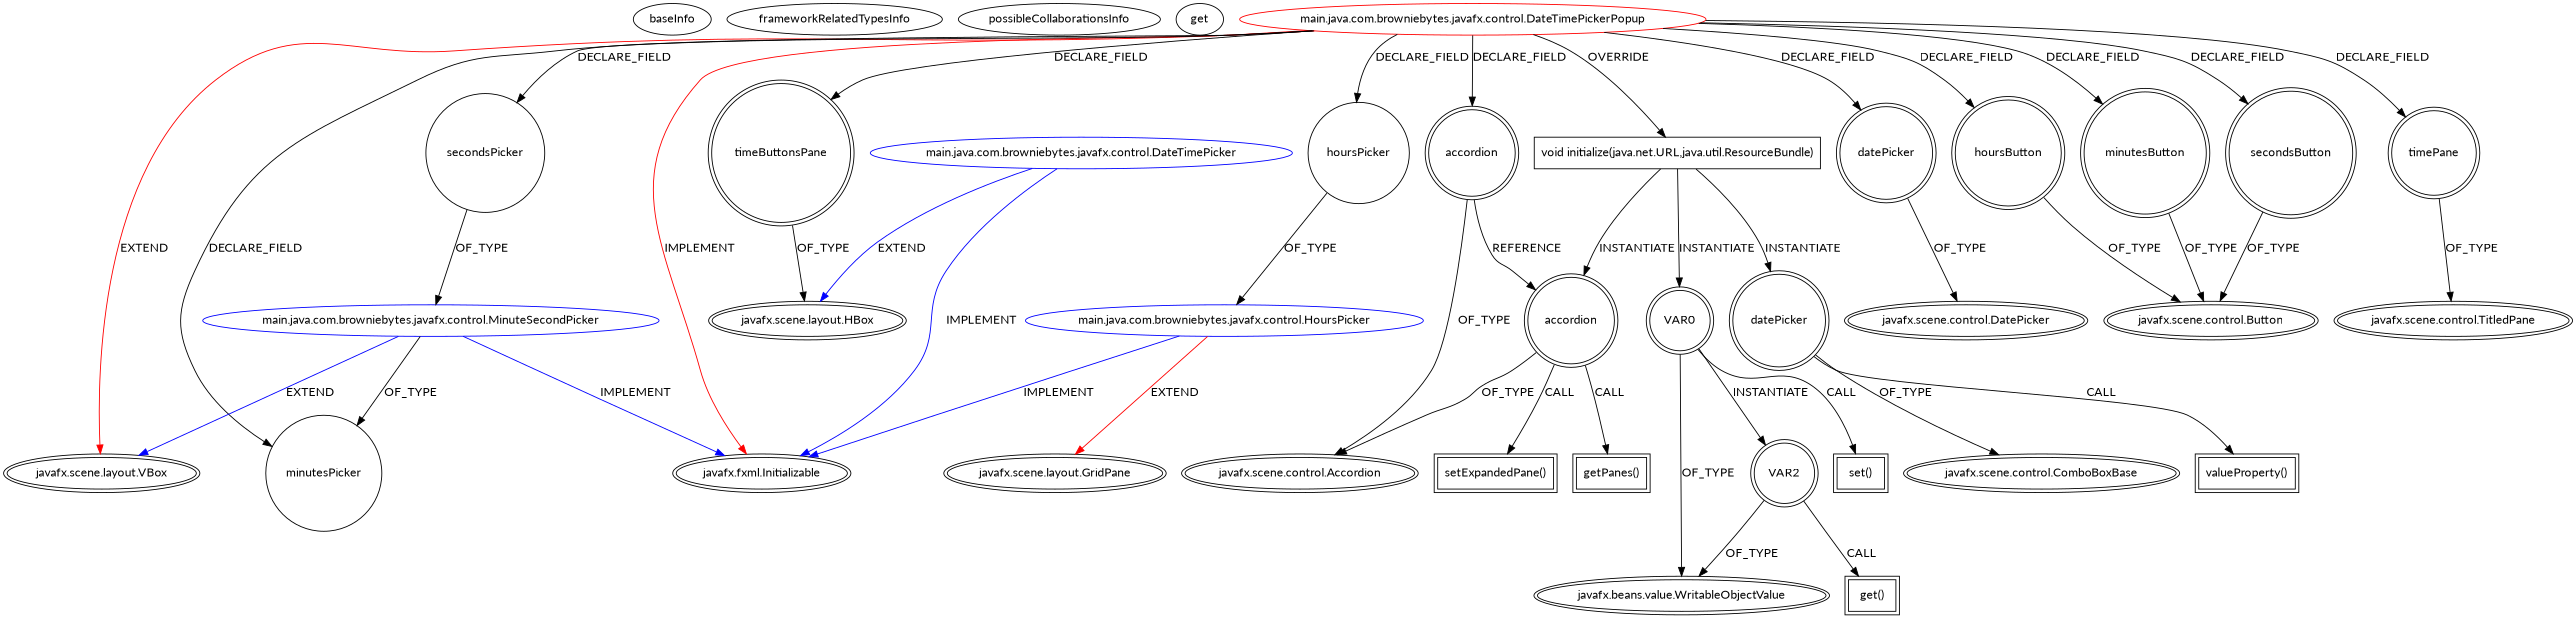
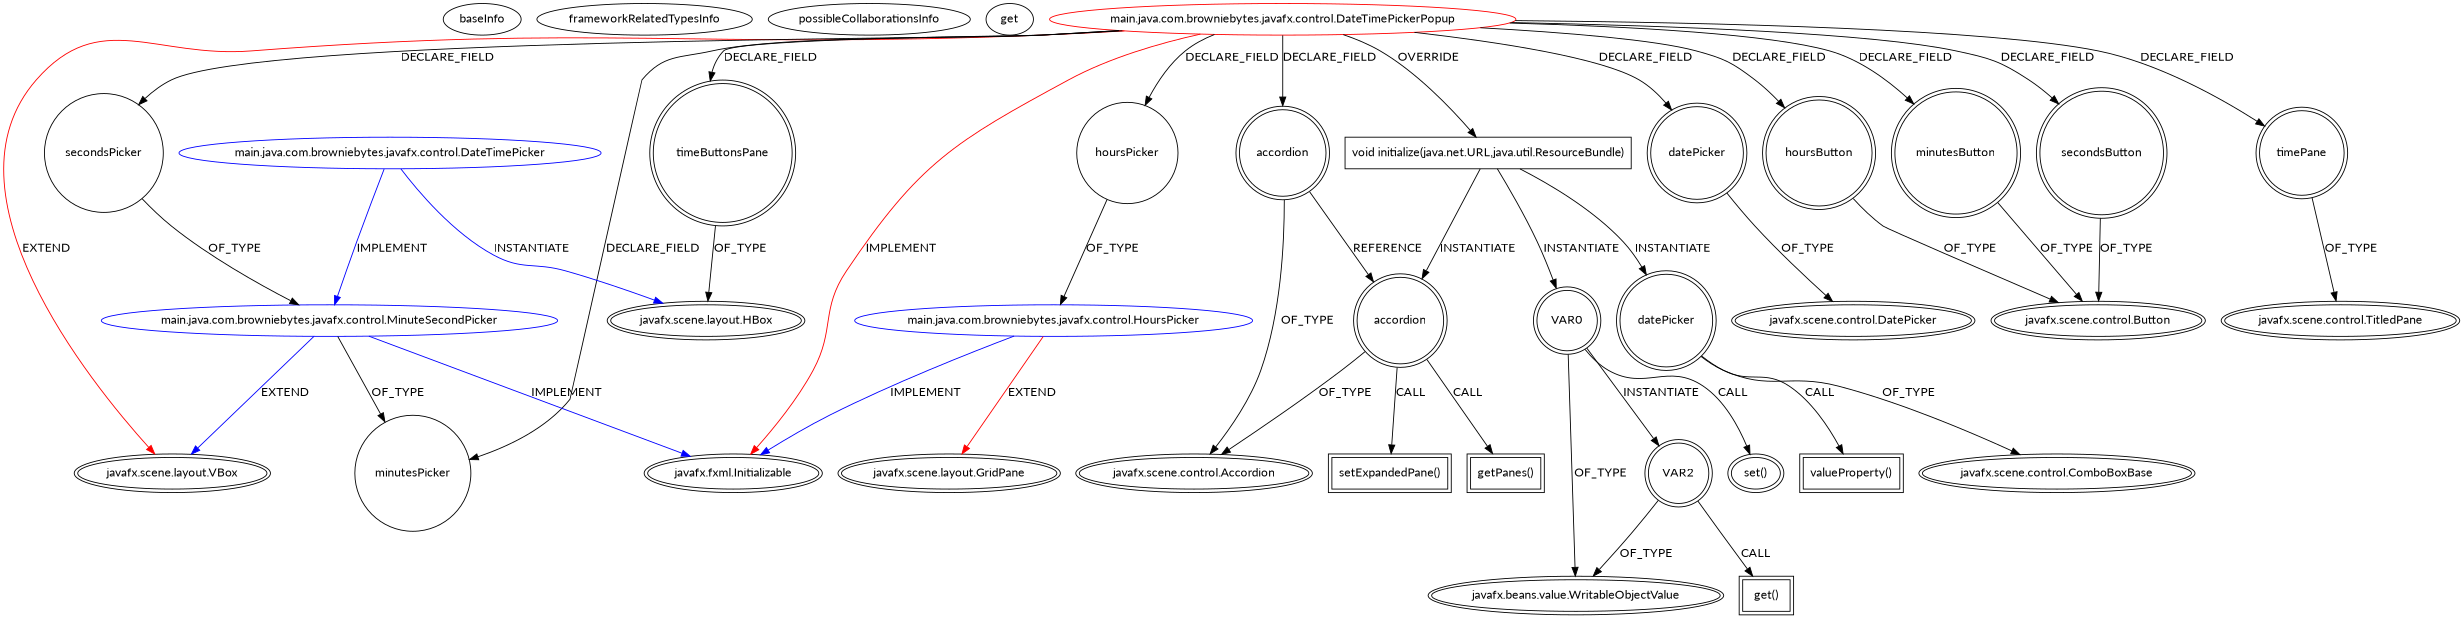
(902, 248) -> (532, 248)
(932, 313) -> (360, 232)
(1861, 473) -> (1756, 473)
